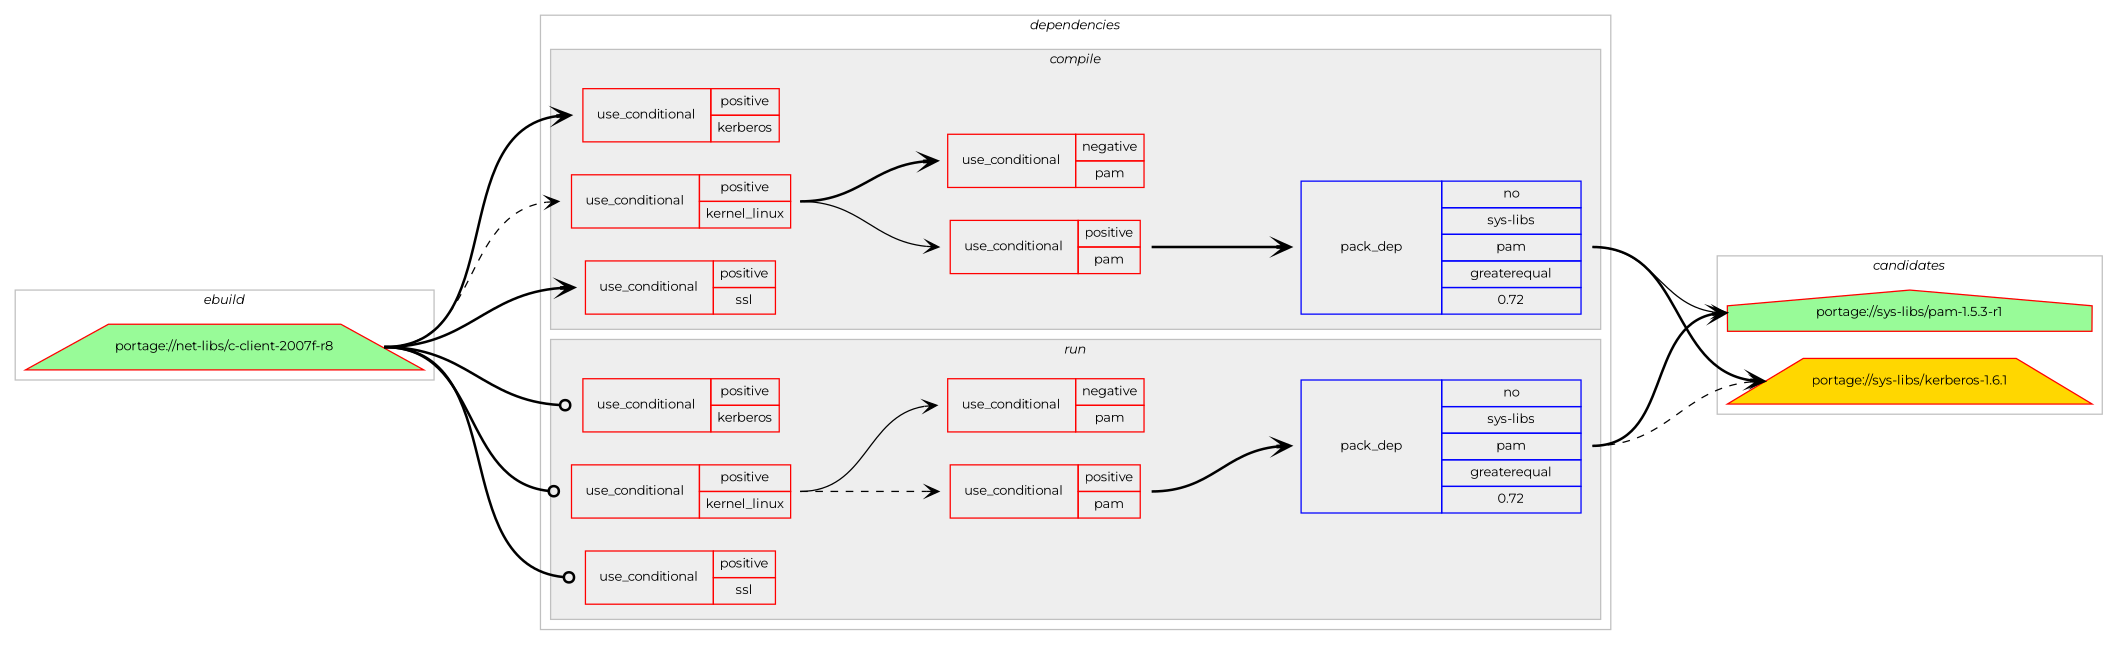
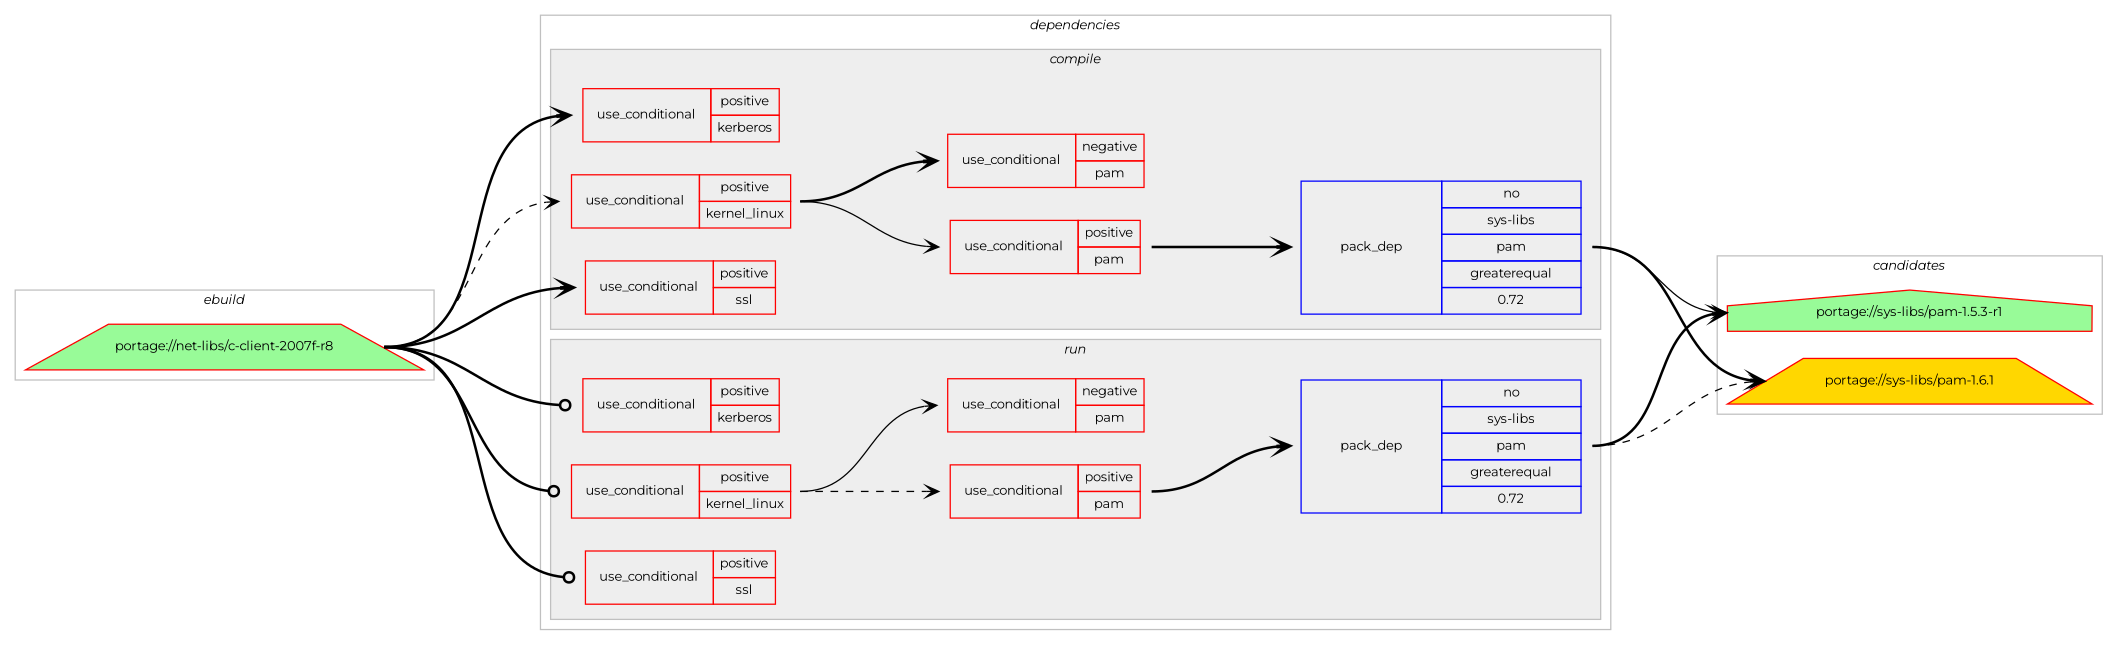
(1910, 381) -> (1910, 381)
